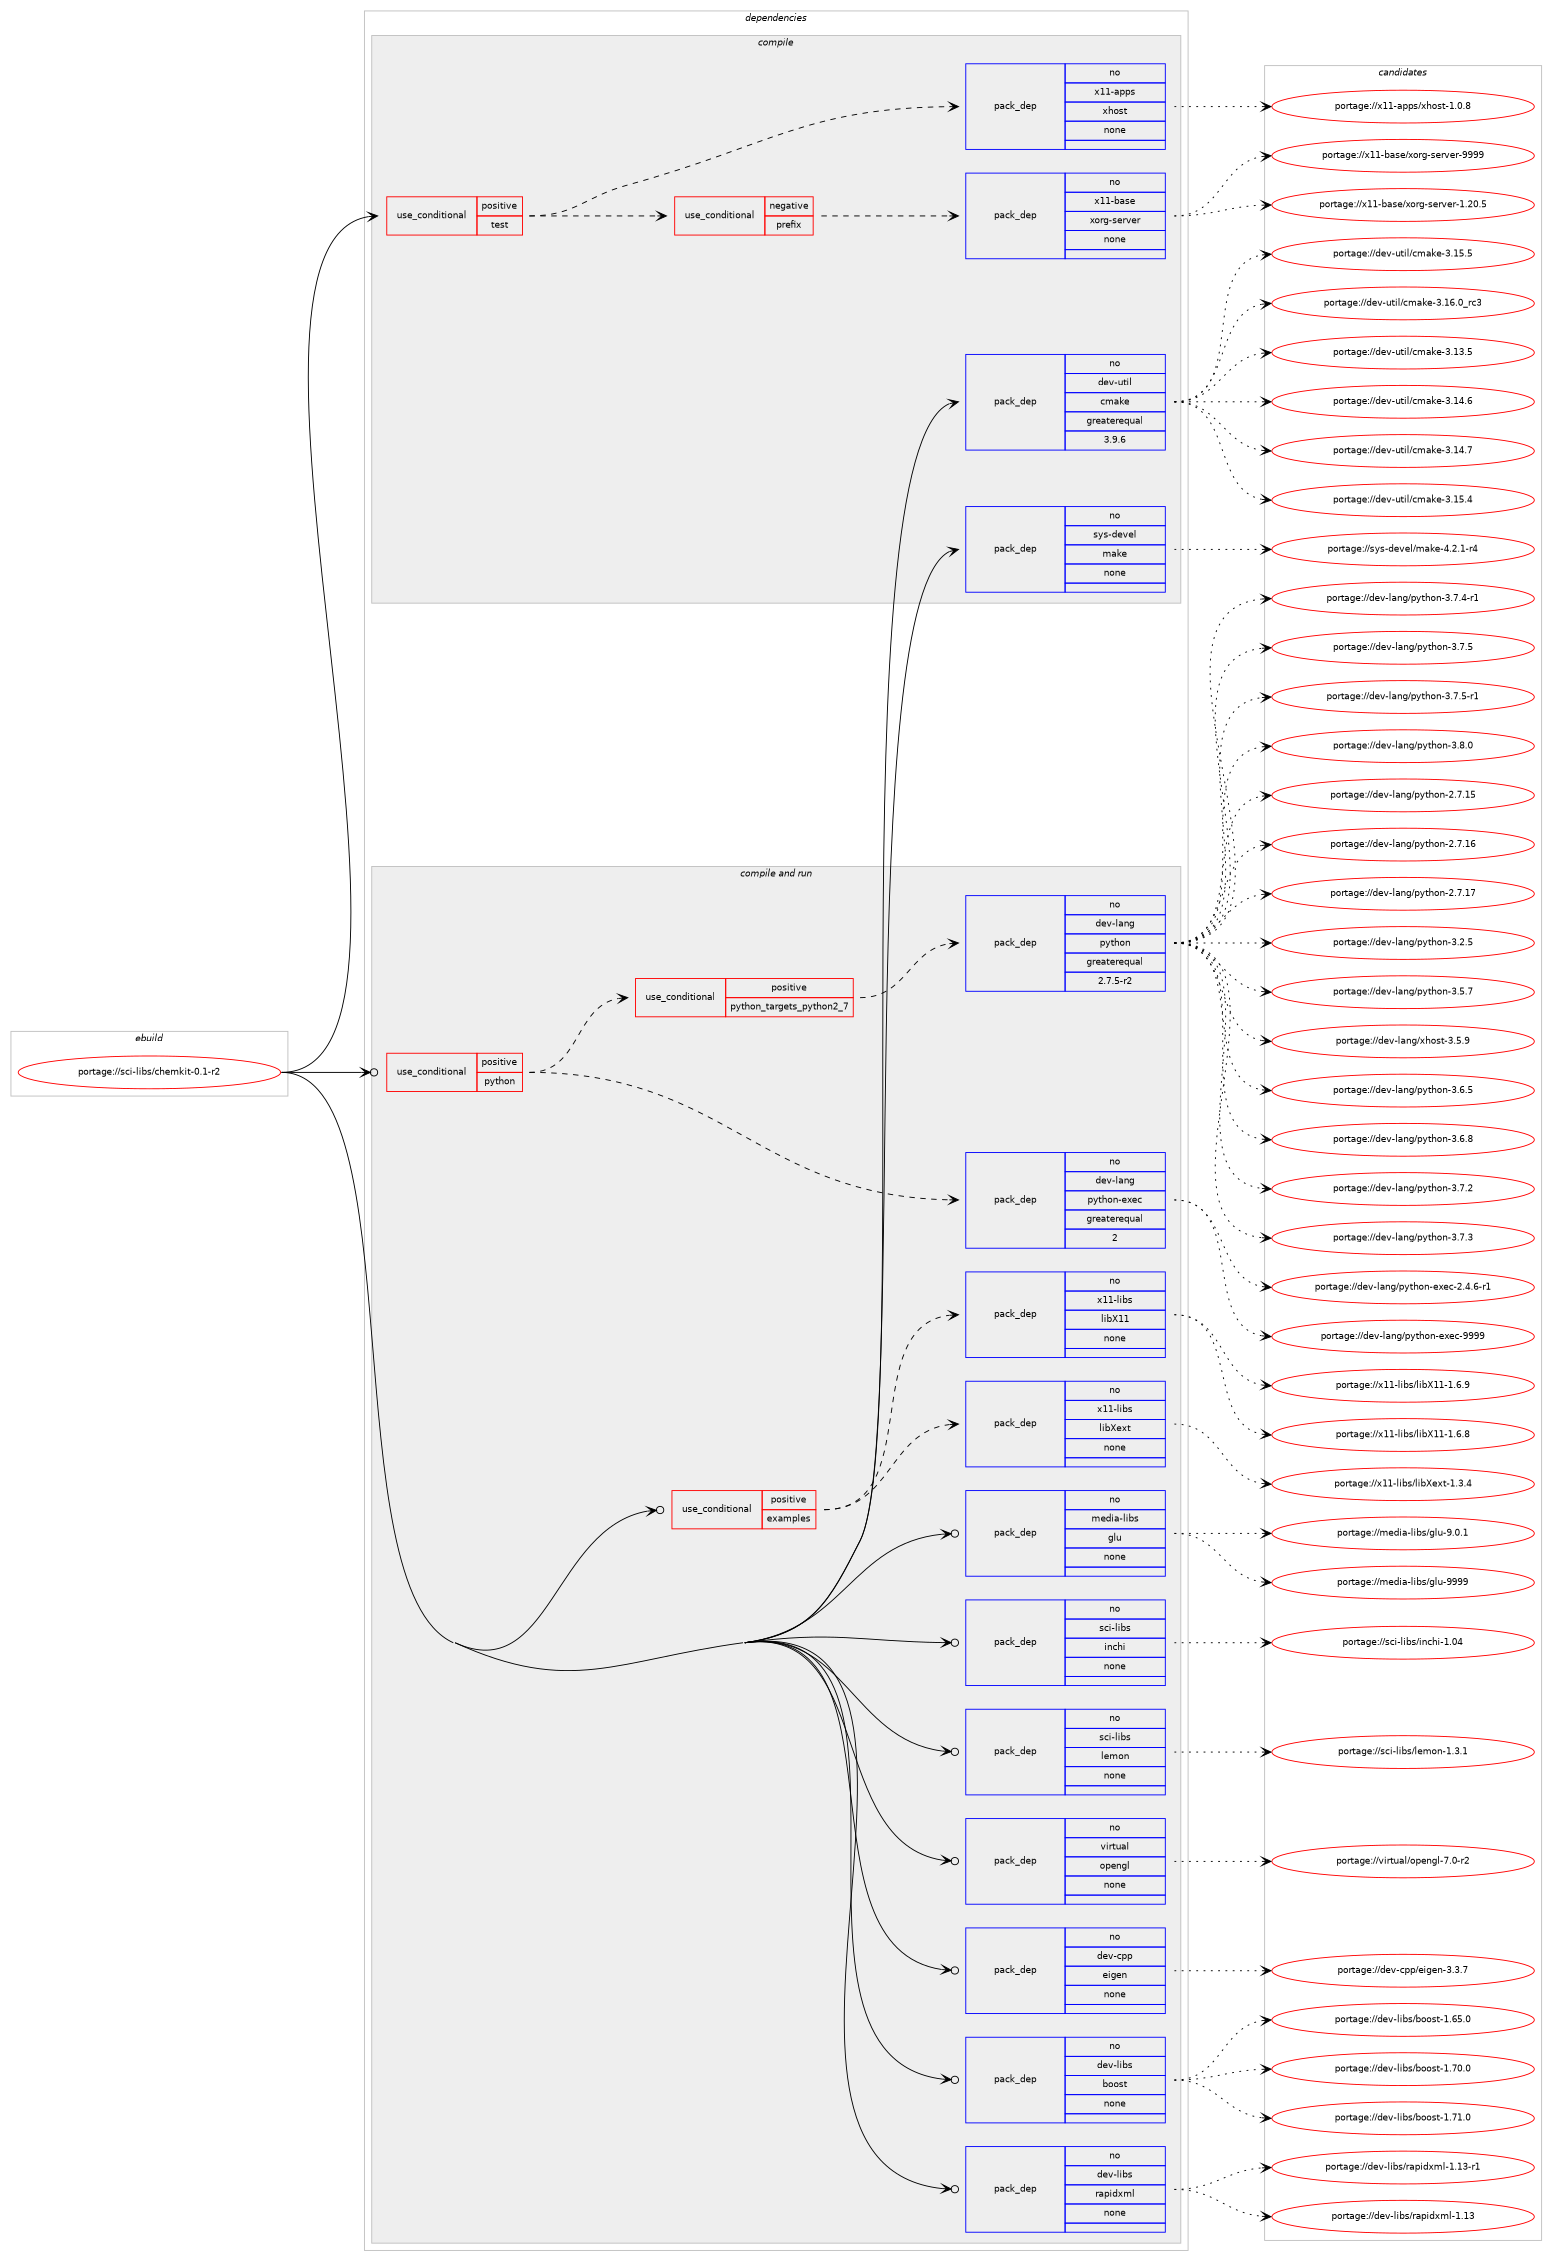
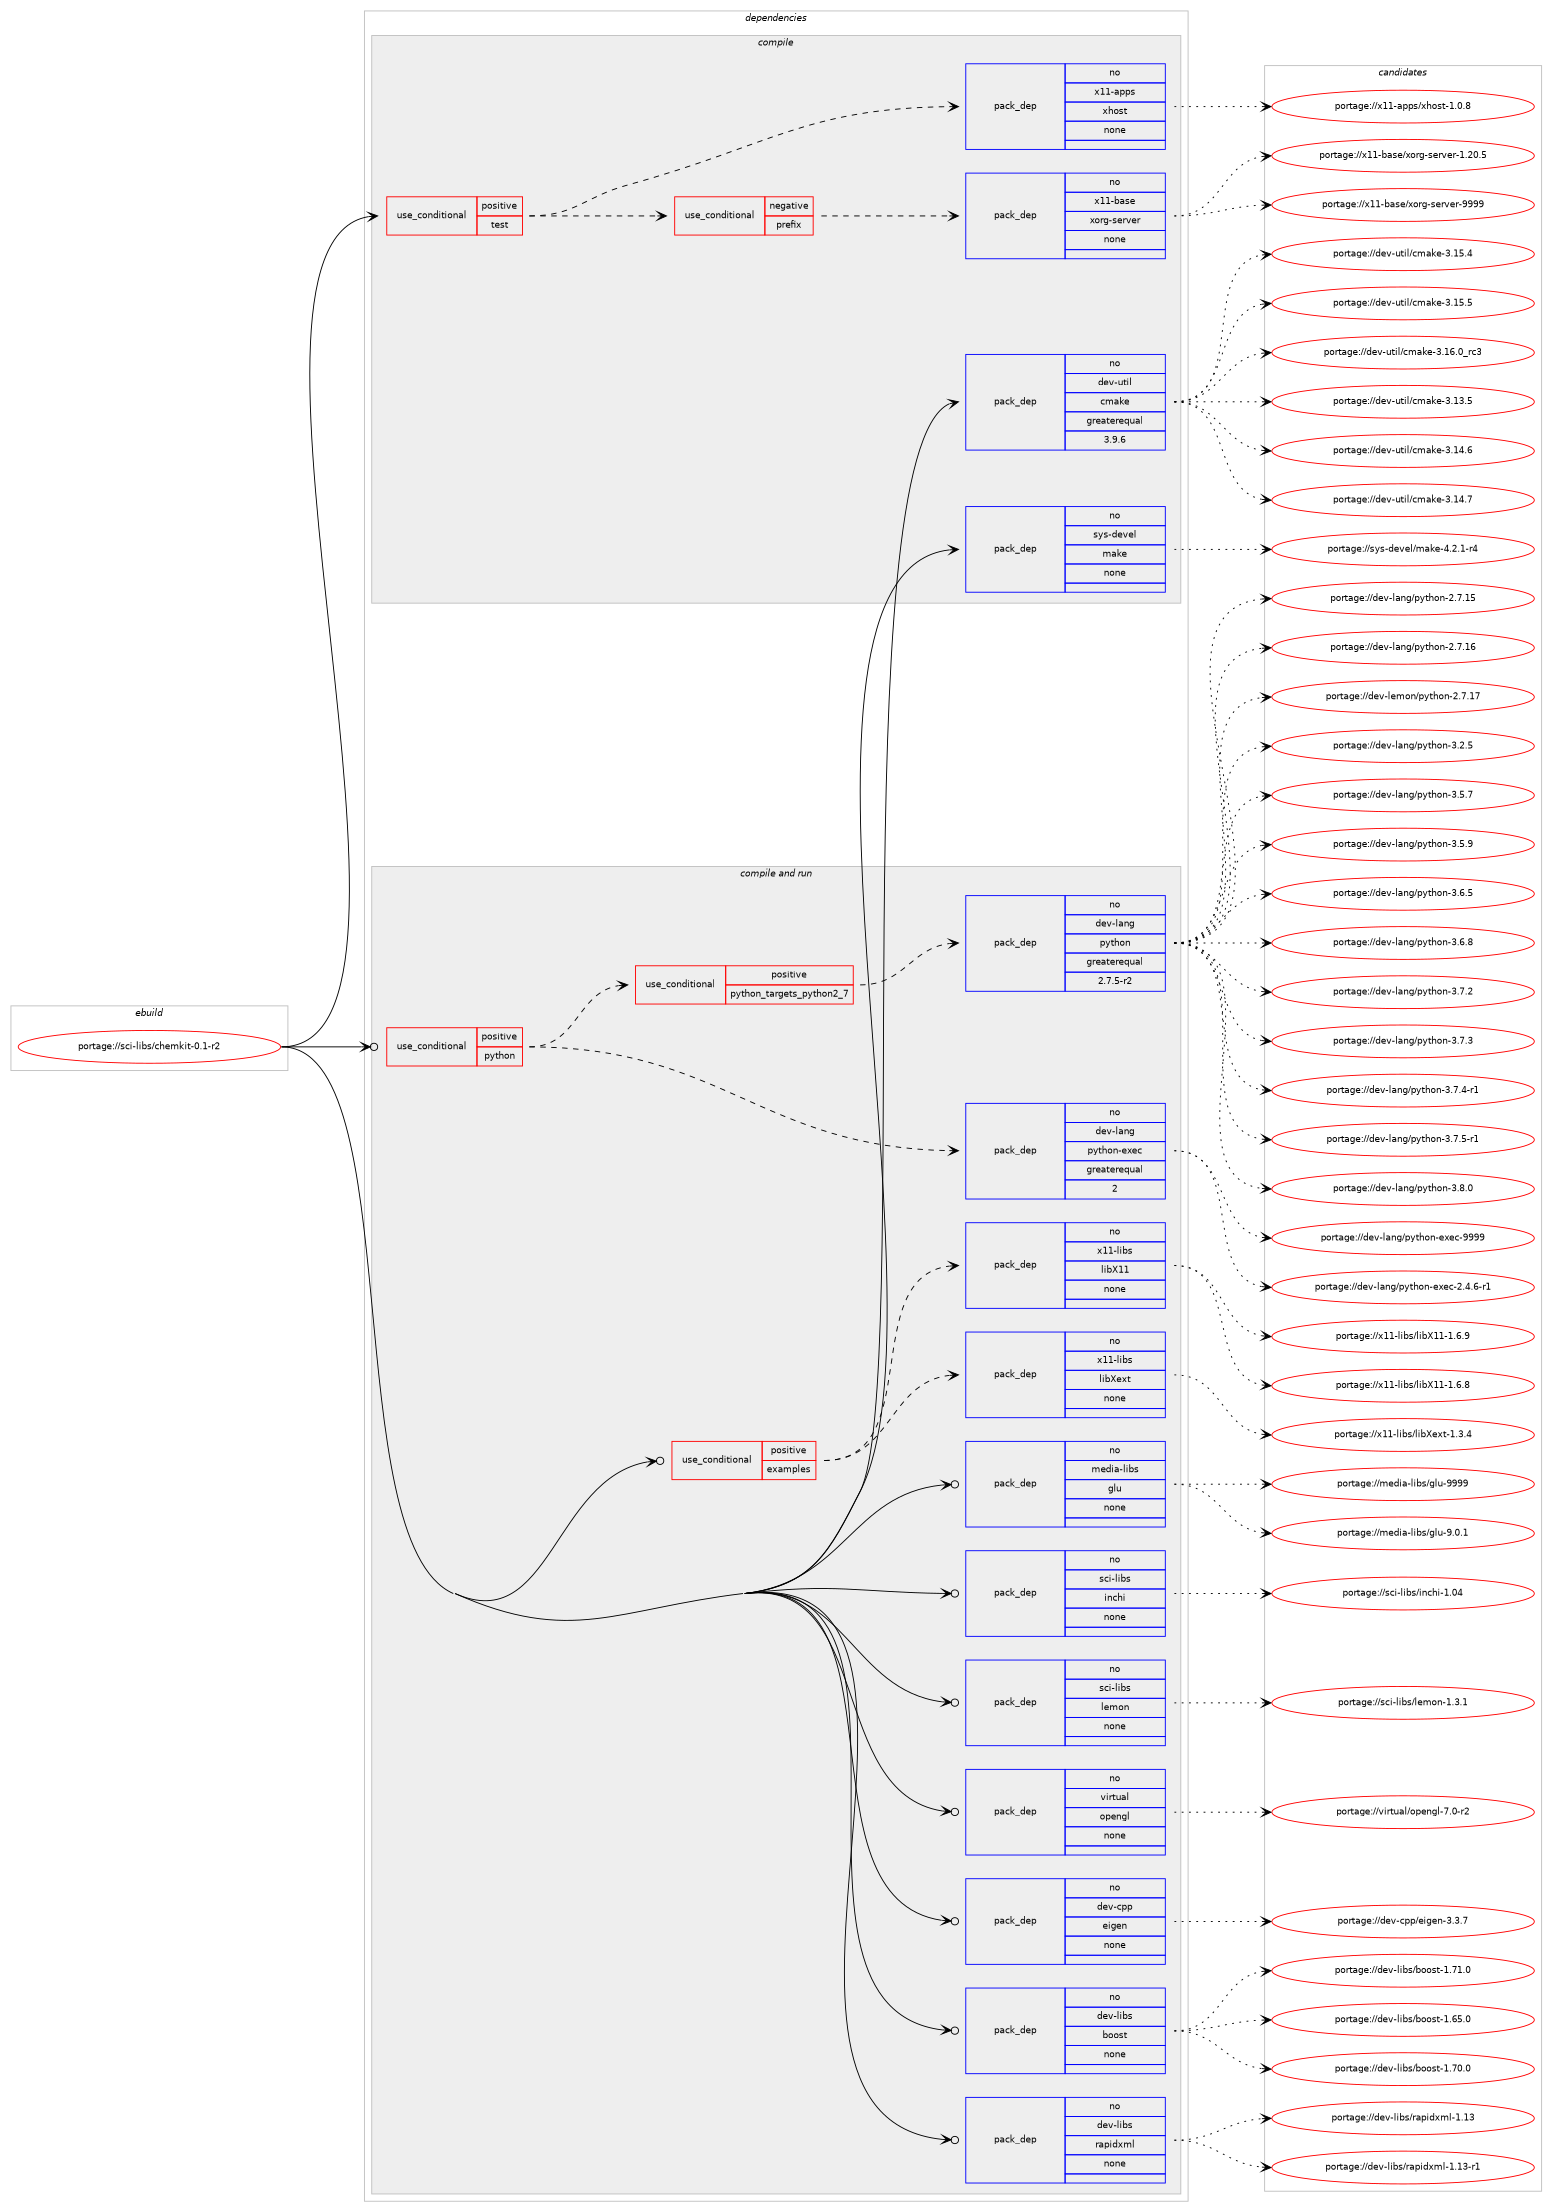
(1403, 648) -> none
(1403, 894) -> (1403, 697)
(1403, 1041) -> (1403, 845)
